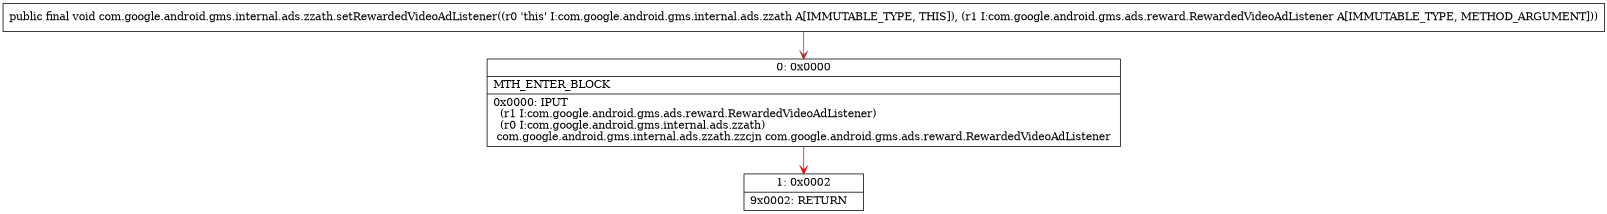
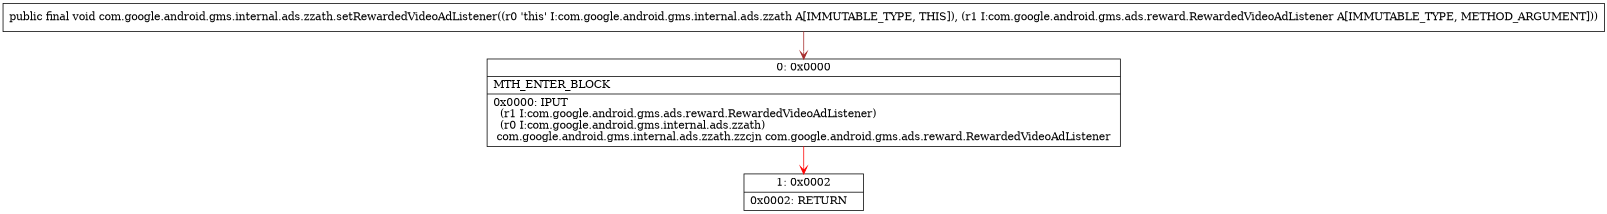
(804, 201) -> (804, 201)
